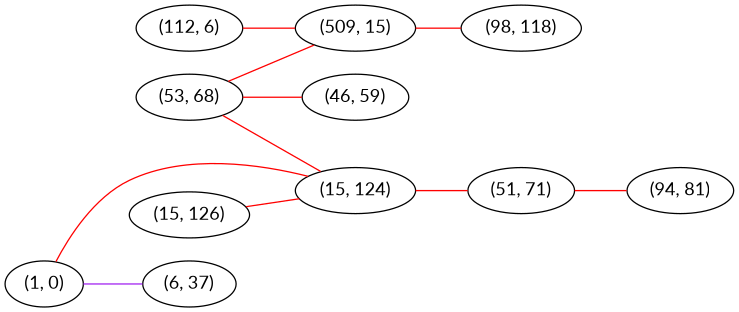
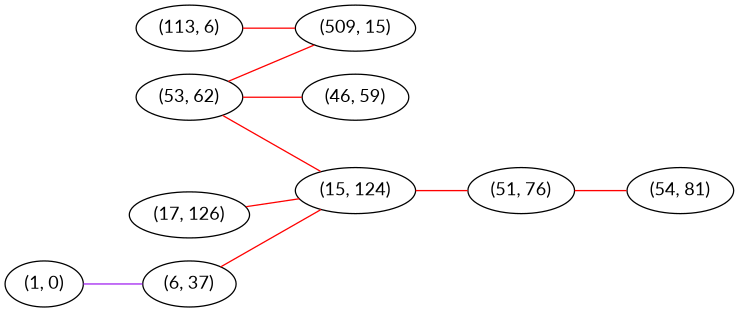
(189, 28) -> (189, 28)
(521, 28) -> none
(189, 97) -> (189, 97)
(163, 169) -> (271, 238)
(521, 191) -> (521, 191)
(680, 191) -> (680, 191)
(189, 215) -> (189, 215)
